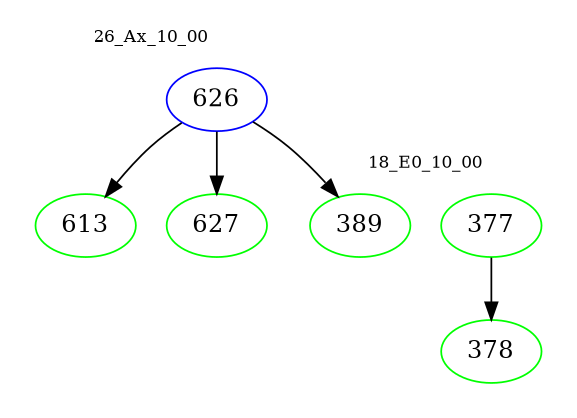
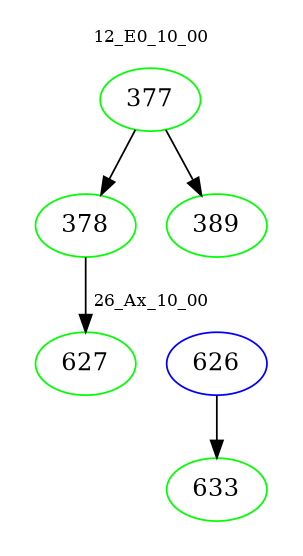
(217, 154) -> (86, 296)
(426, 163) -> (151, 38)
(307, 164) -> (179, 155)
(86, 226) -> (217, 490)
